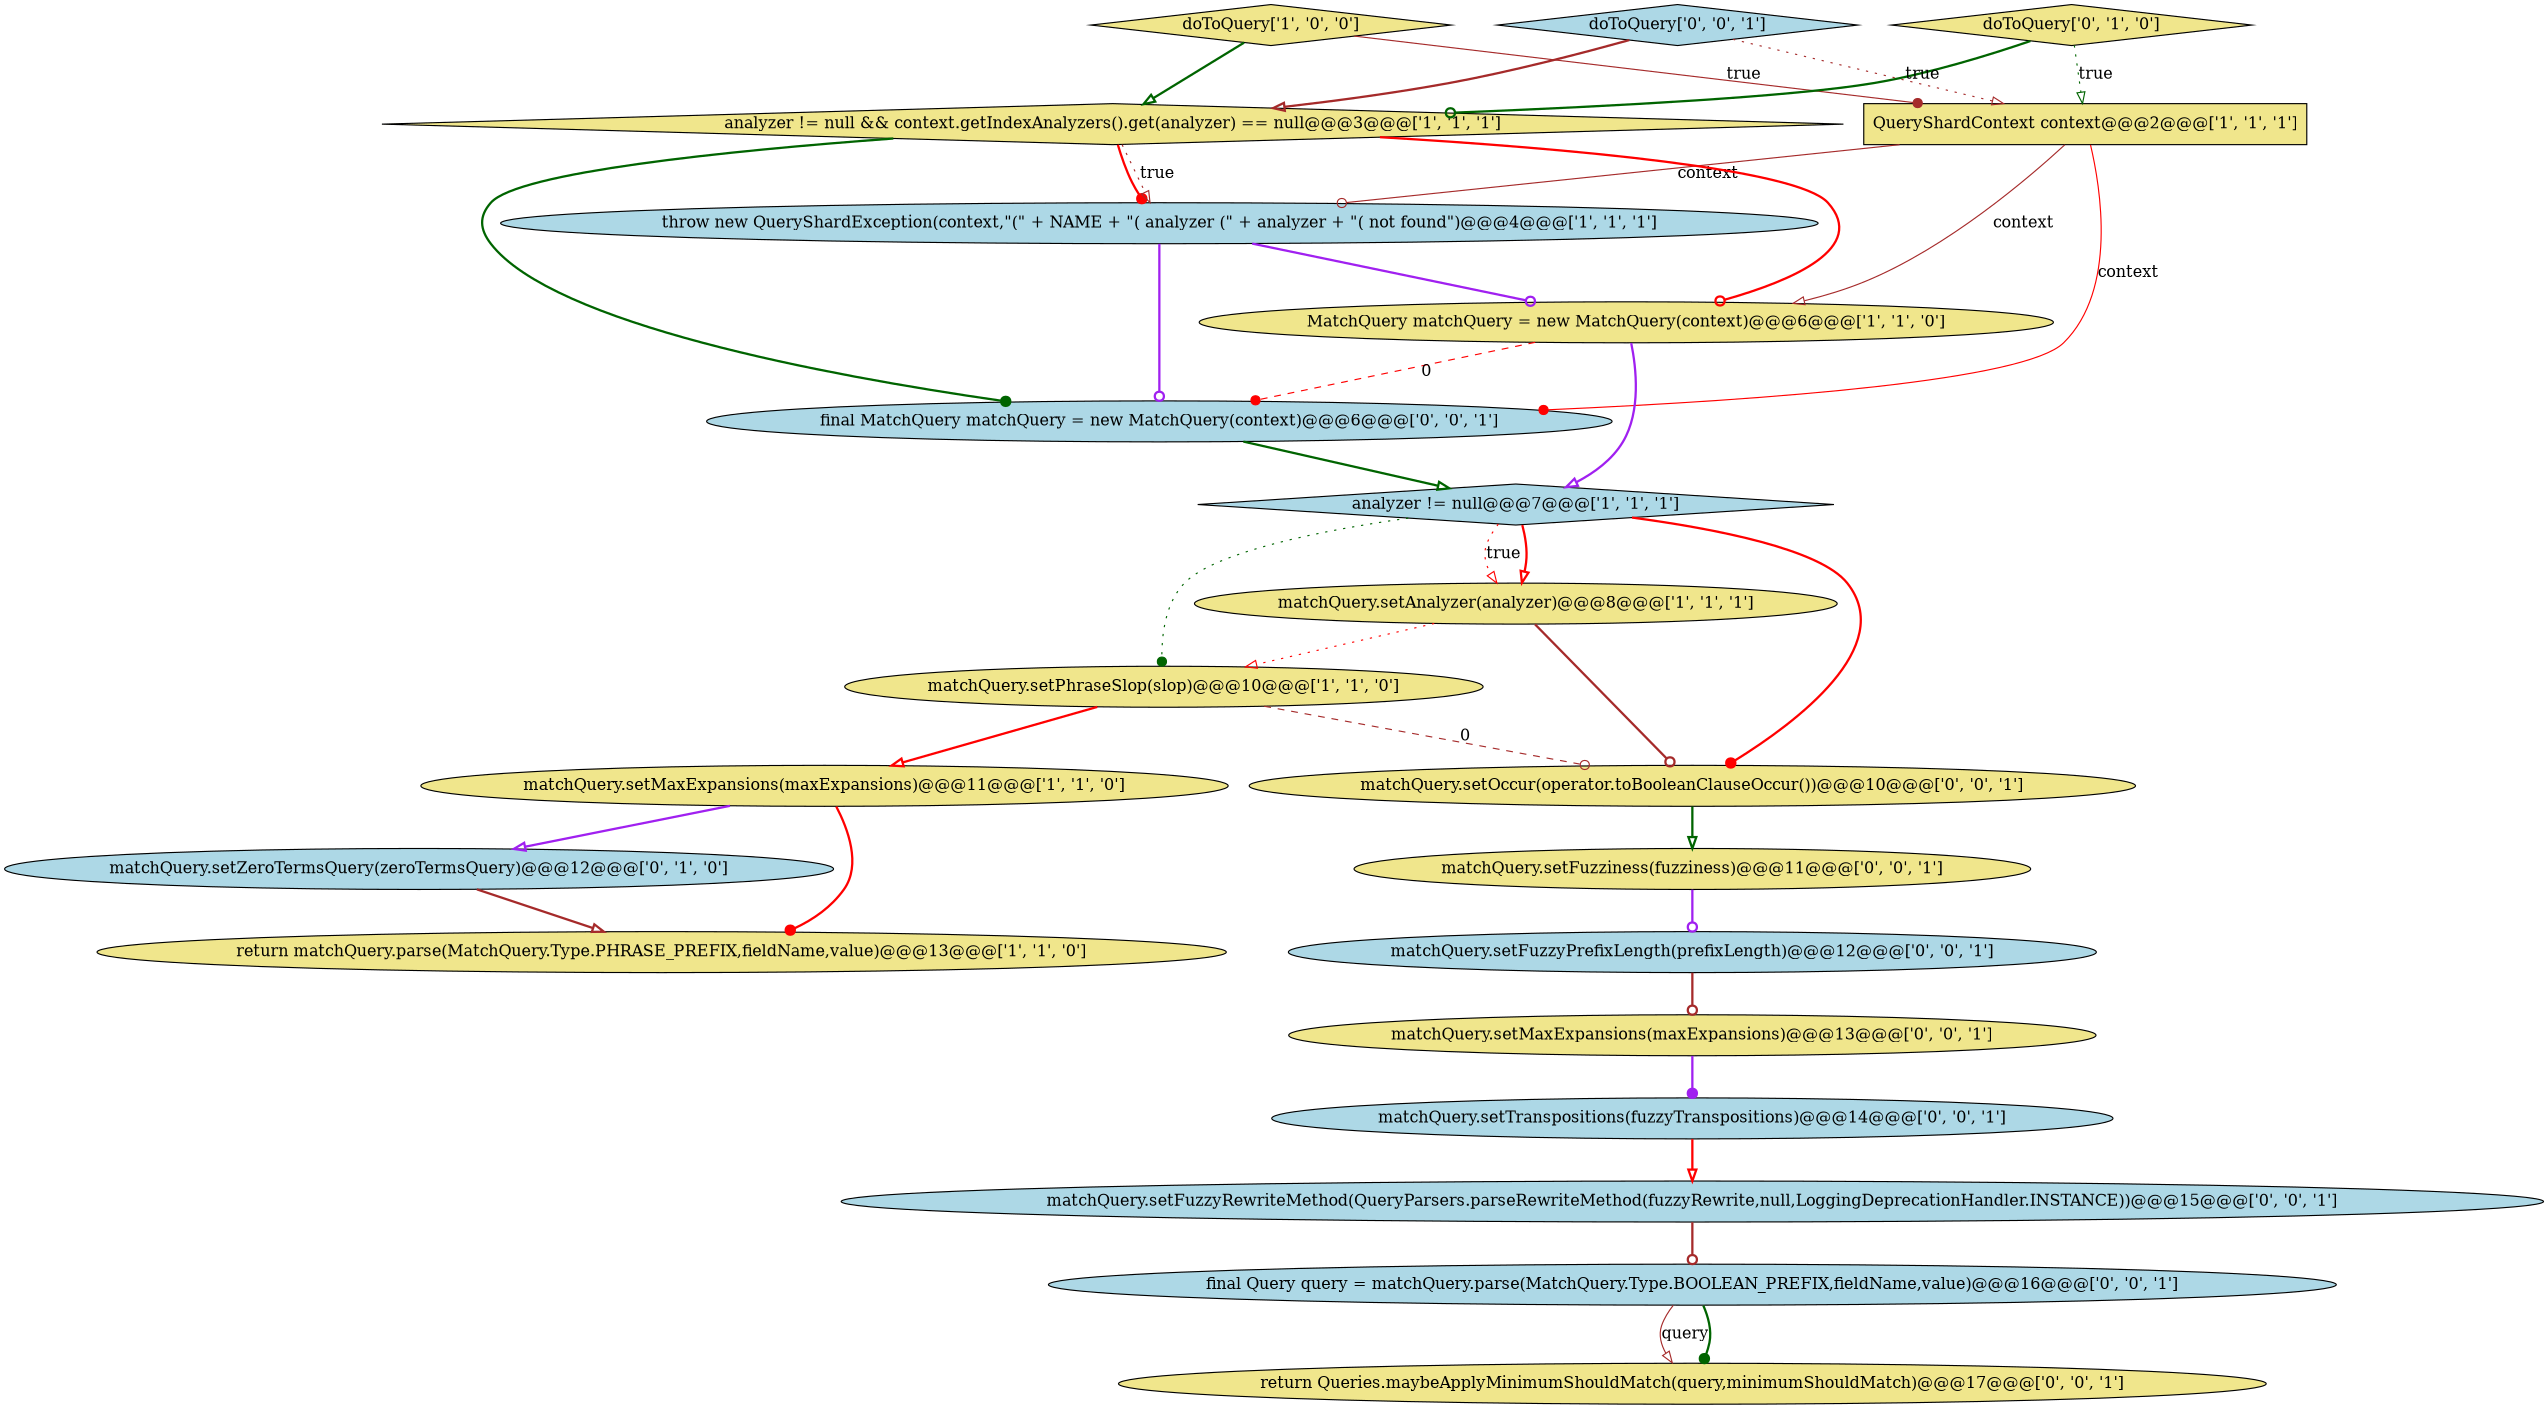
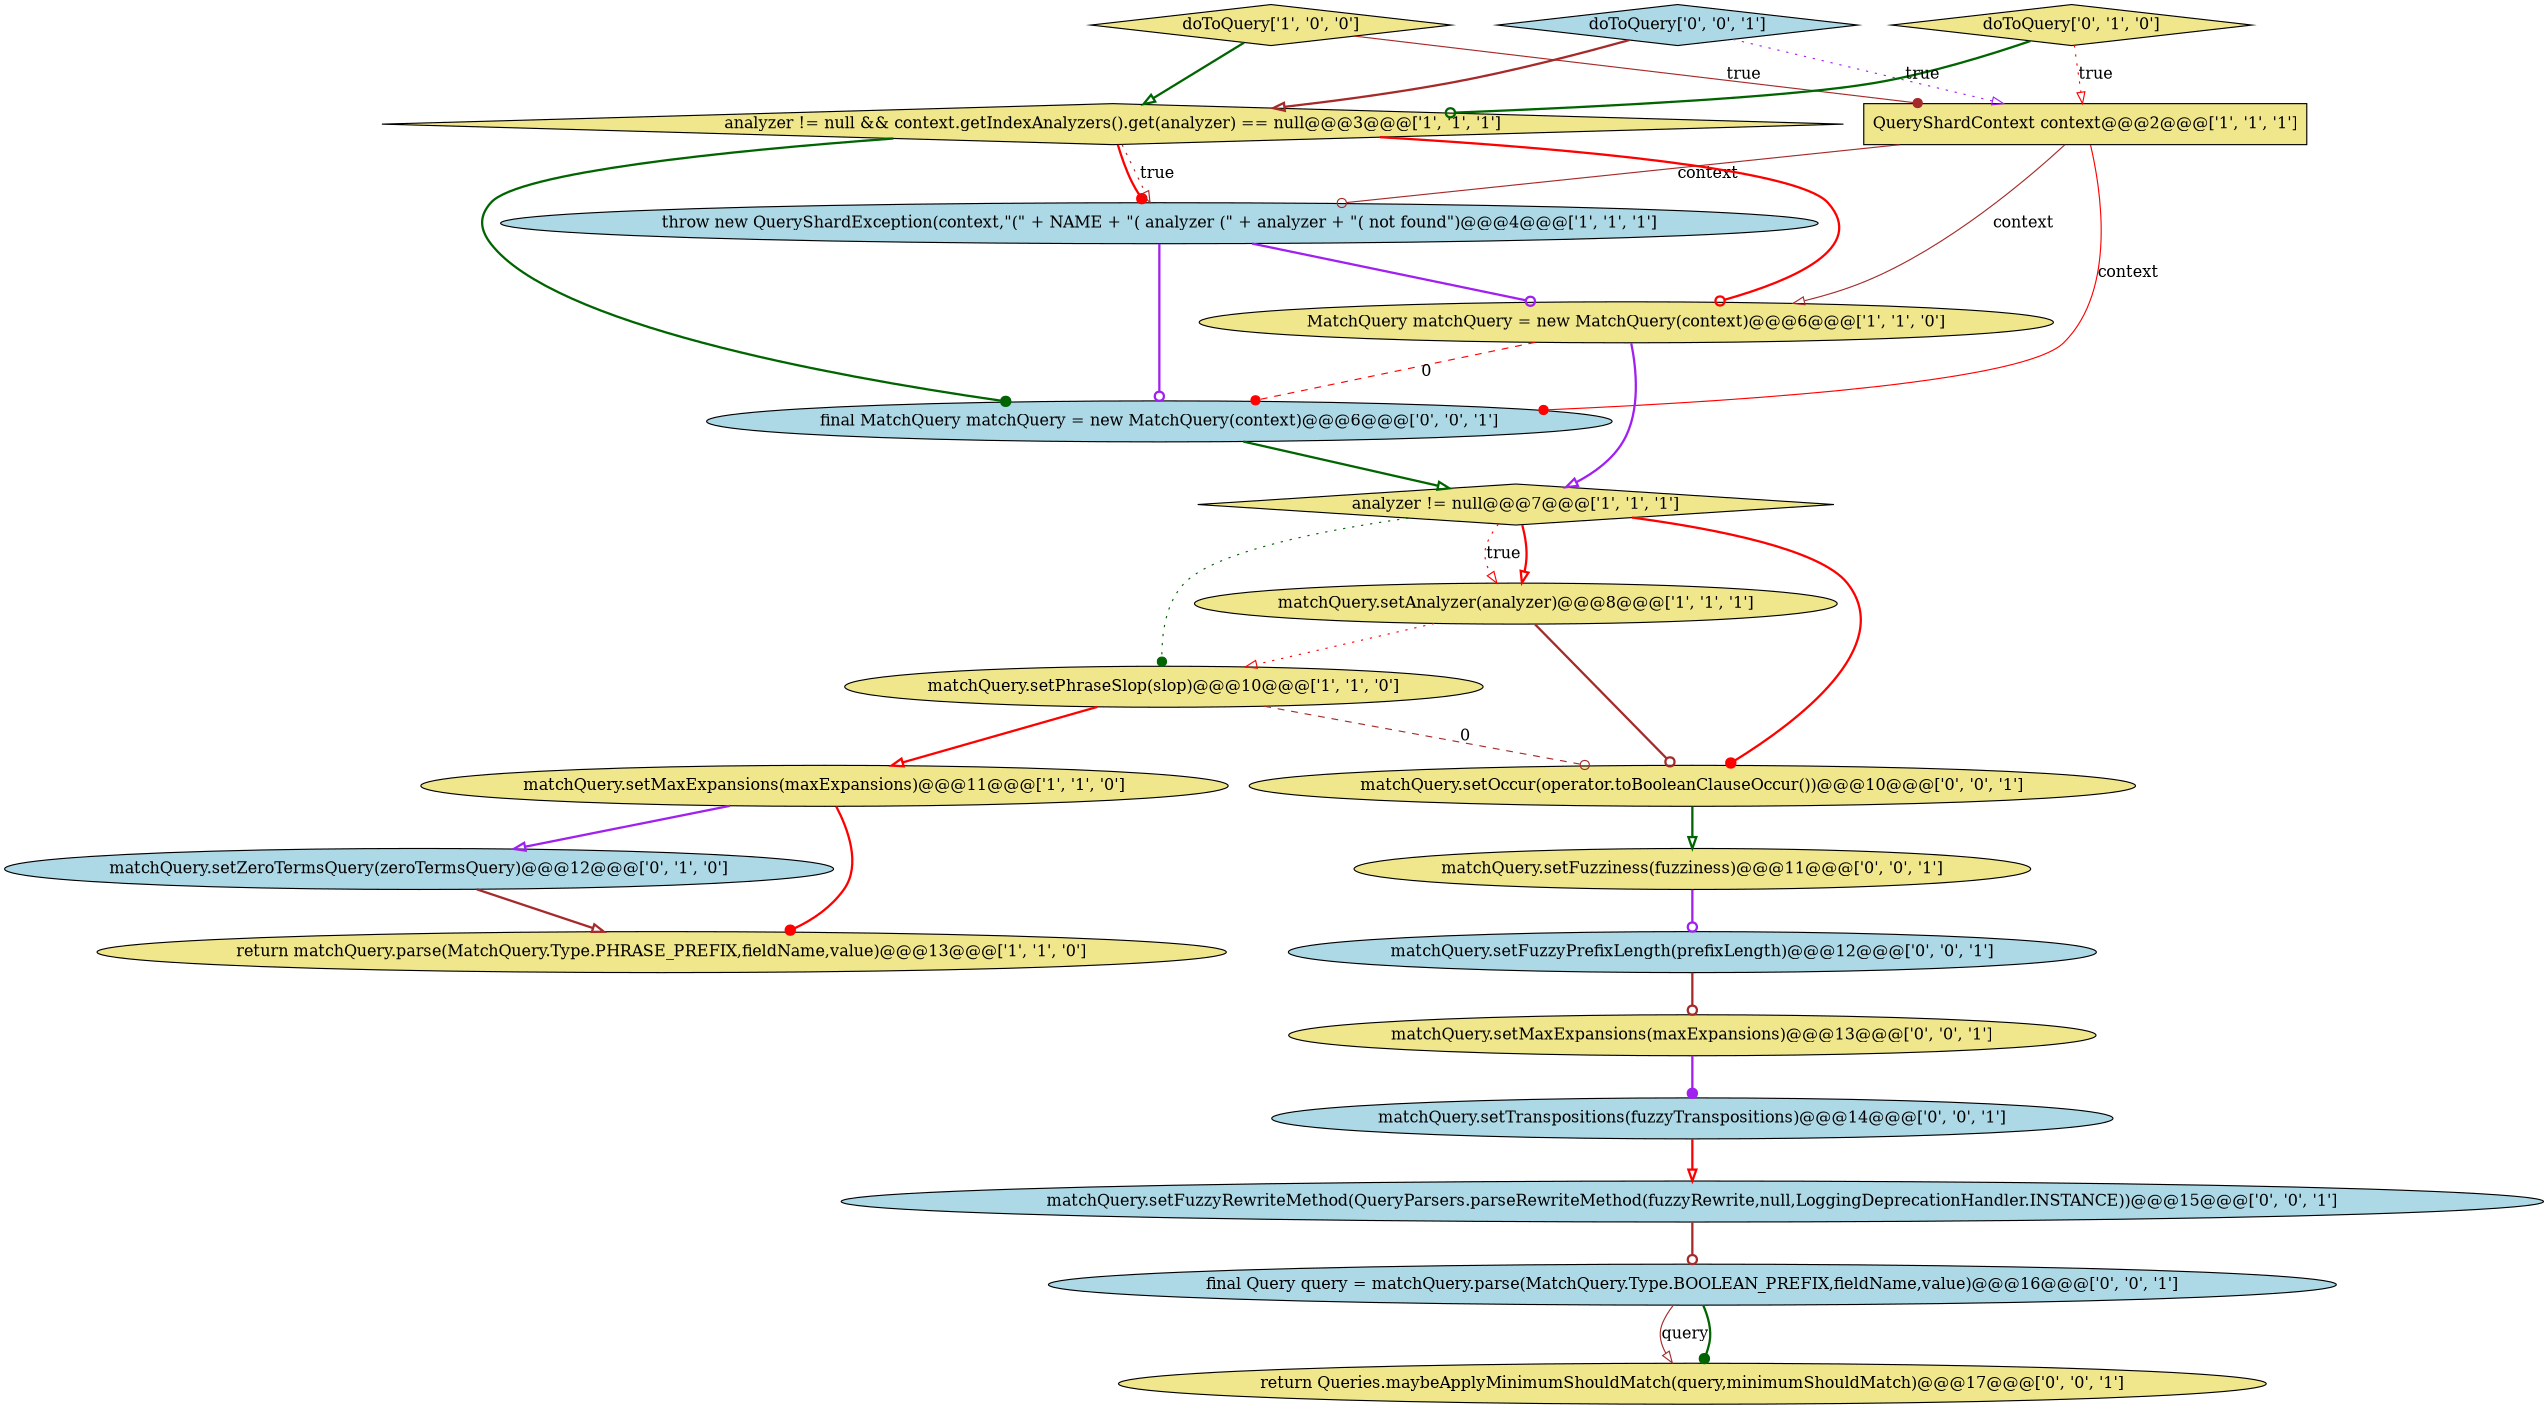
(2078, 69) -> (2078, 69)
(1862, 70) -> (1862, 70)
(1516, 505) -> (1516, 505)
